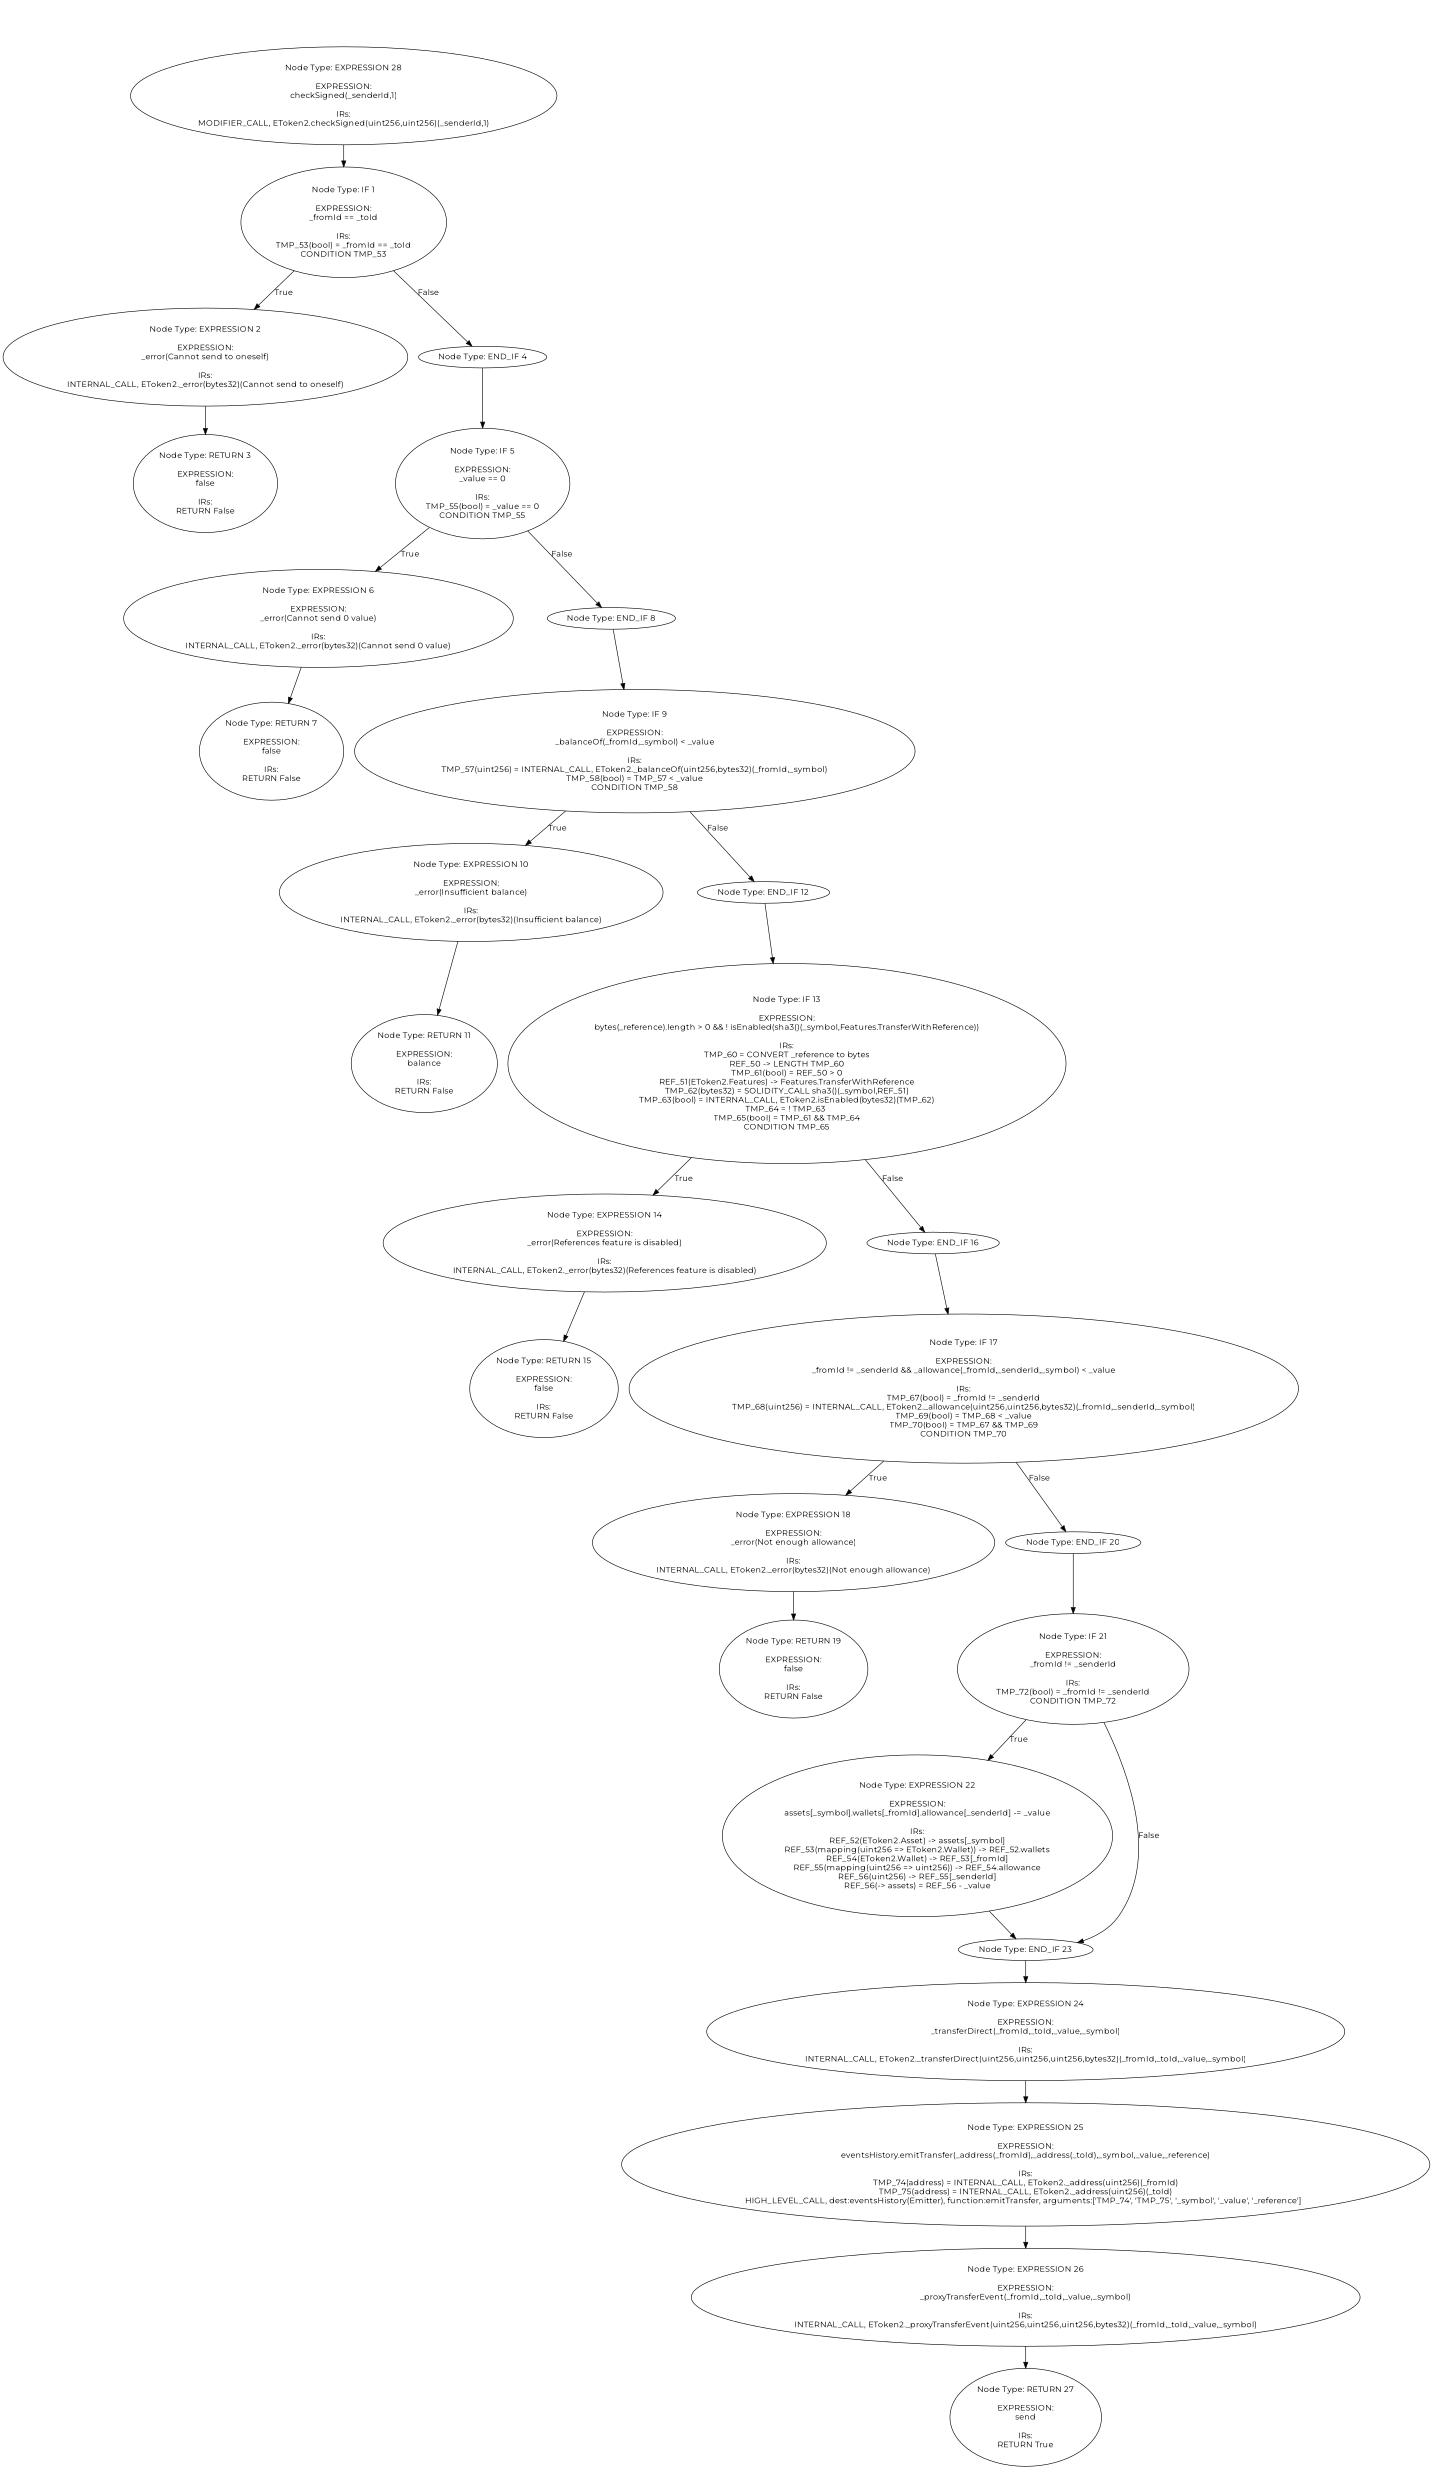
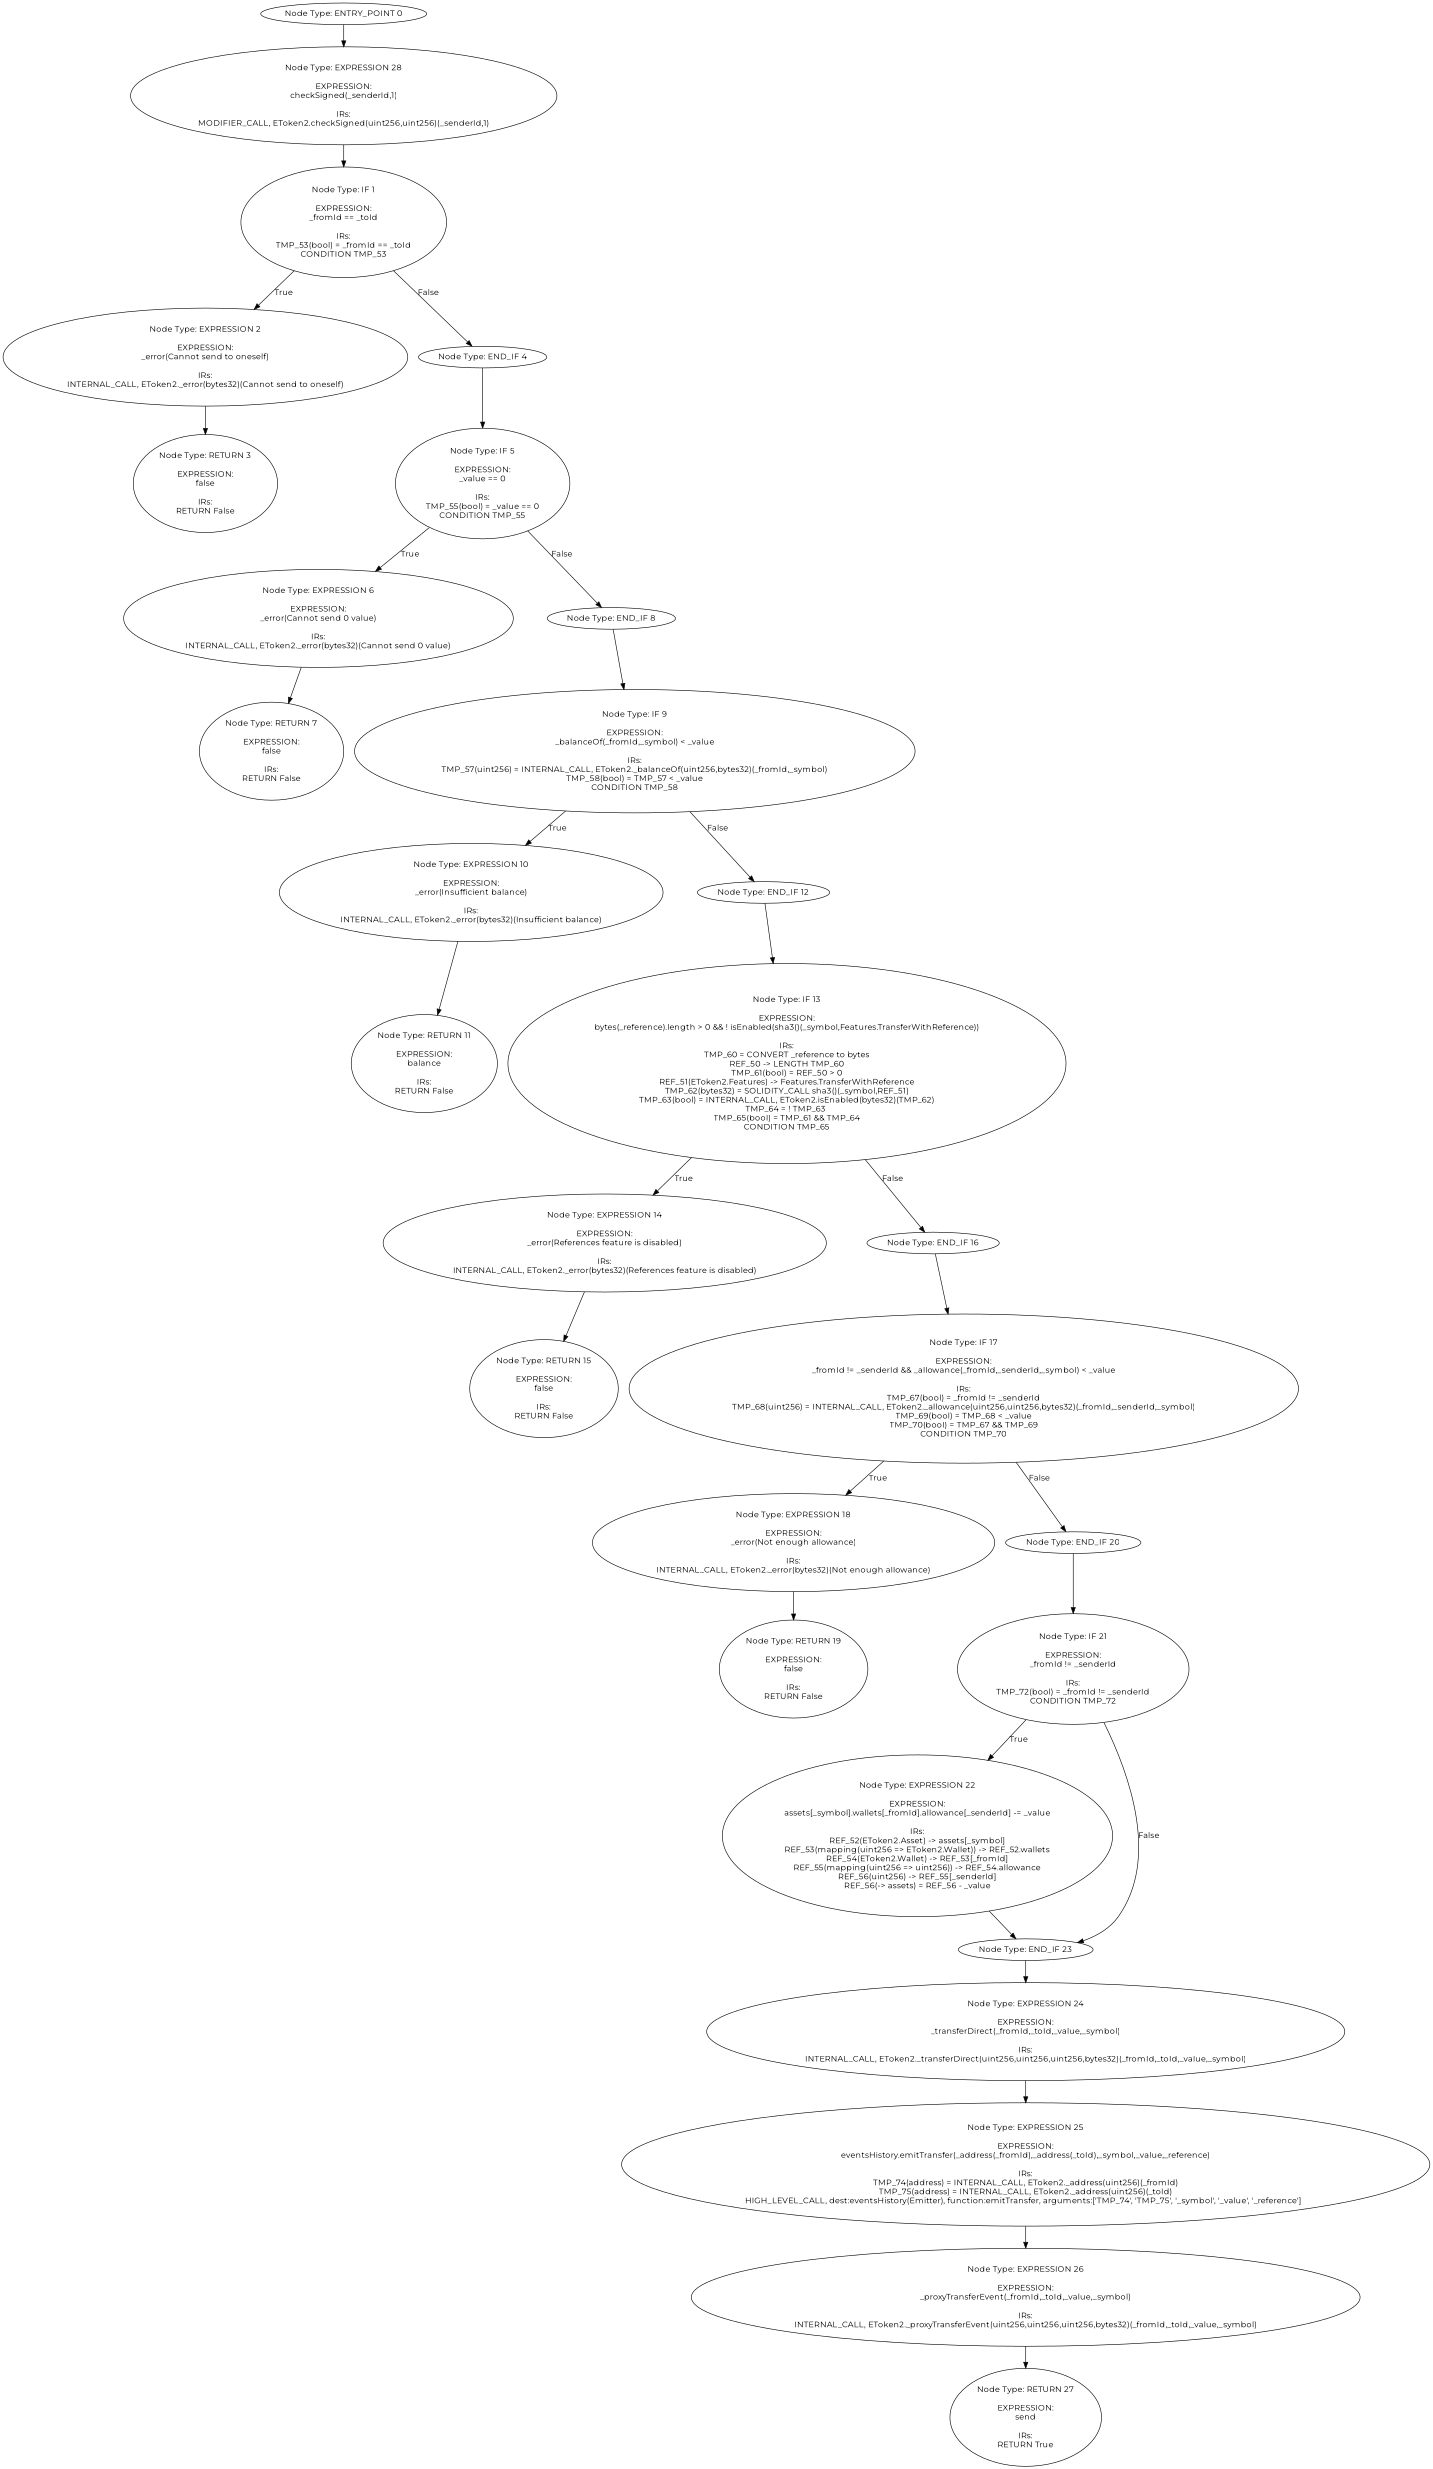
none -> (344, 14)
